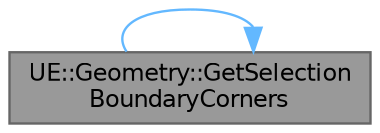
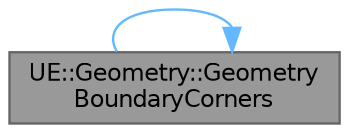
(190, 88) -> (175, 88)
